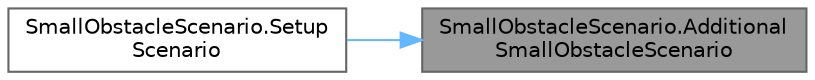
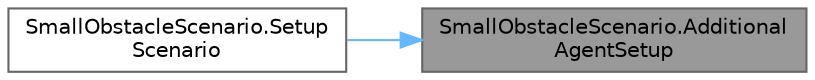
(614, 40) -> (614, 40)
